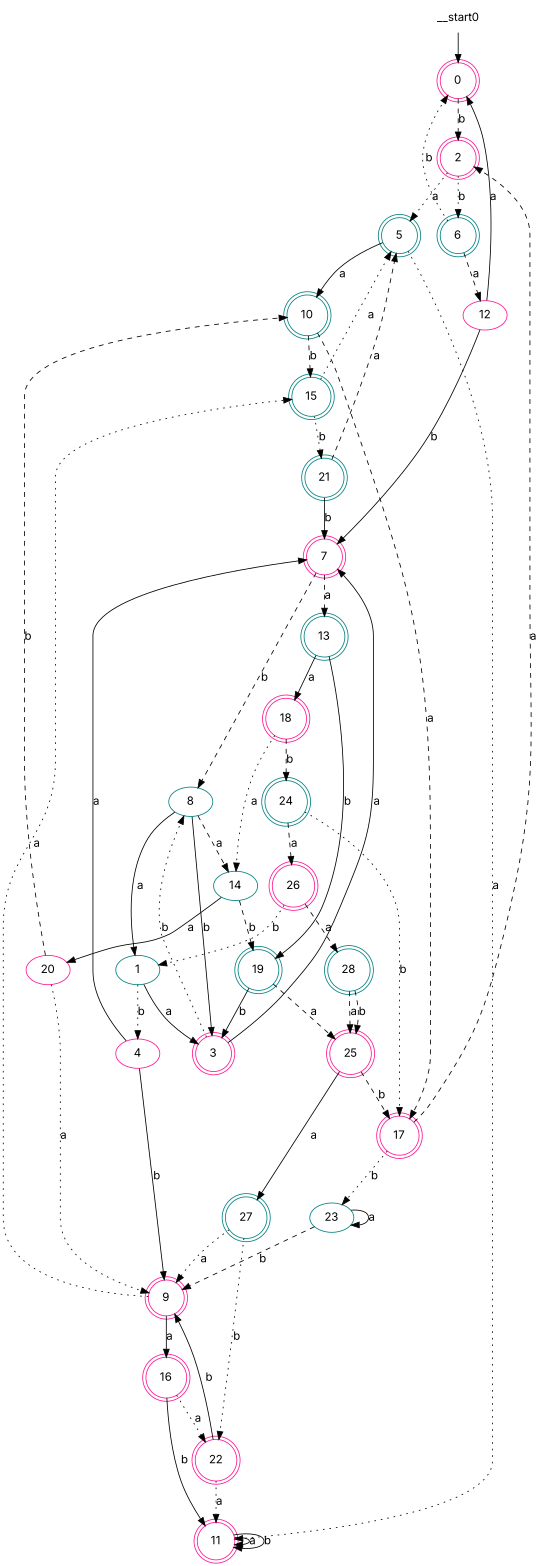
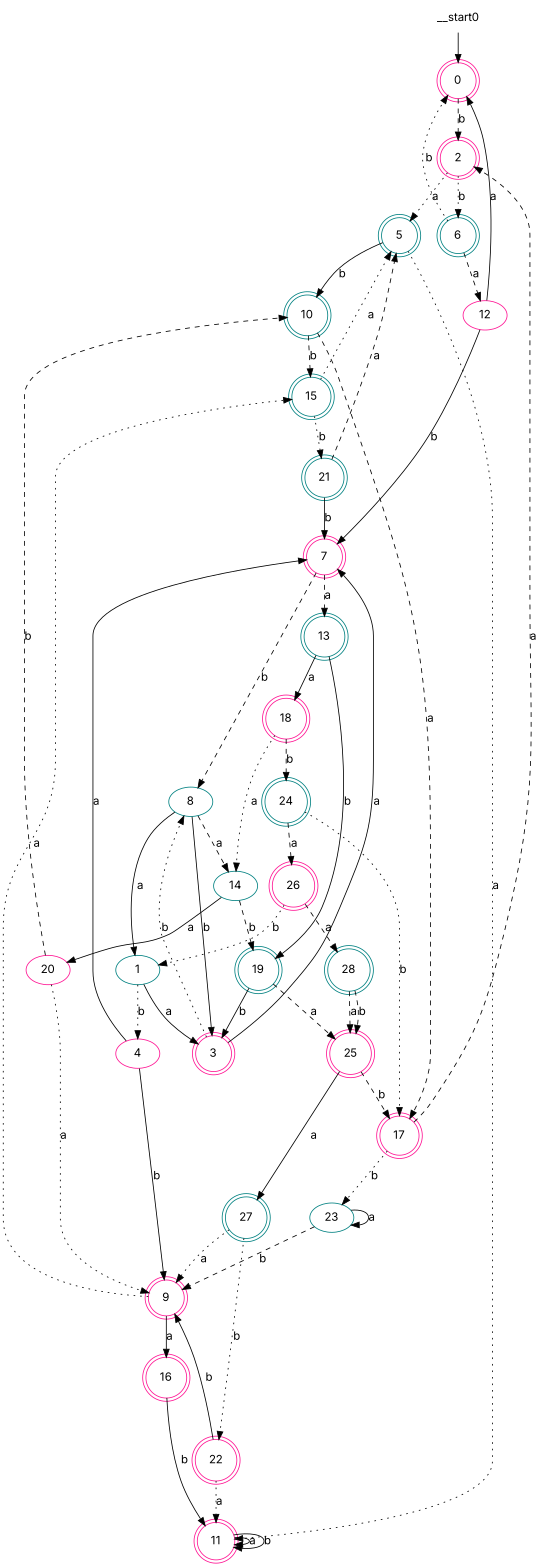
(342, 274) -> (342, 274)
(189, 1415) -> none
